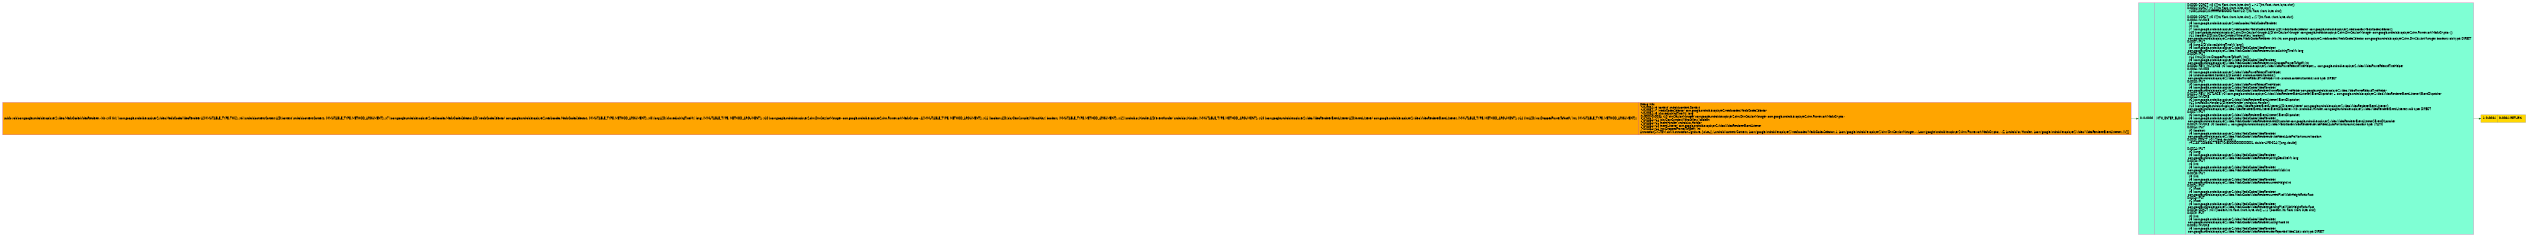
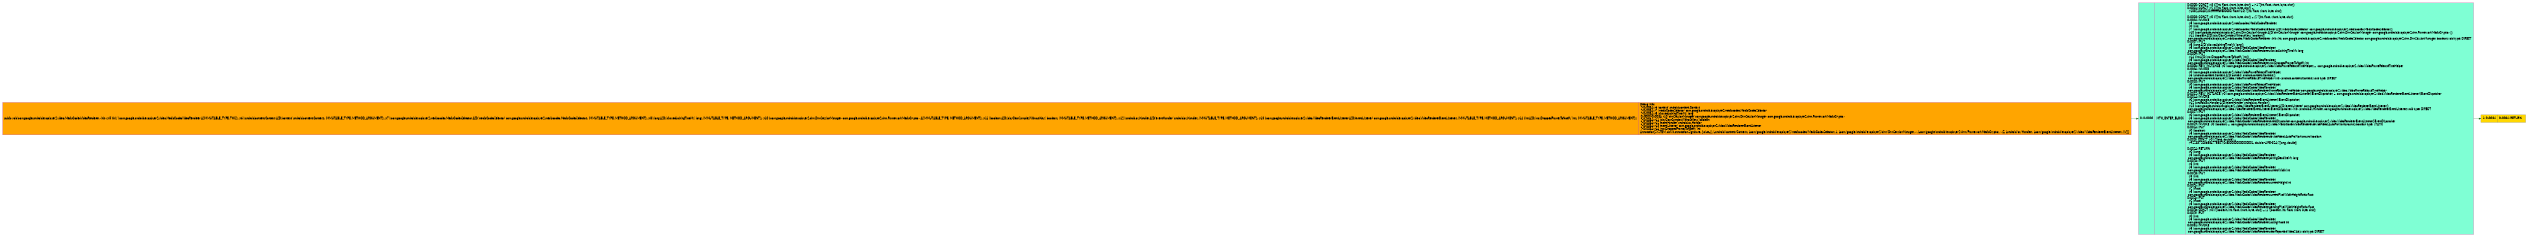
(2197, 149) -> (2199, 149)
